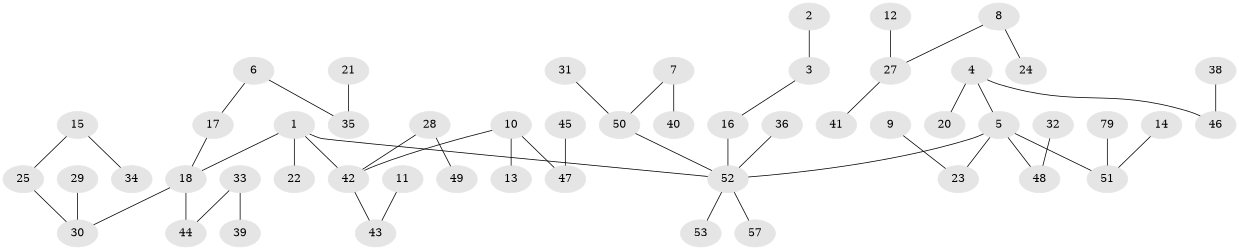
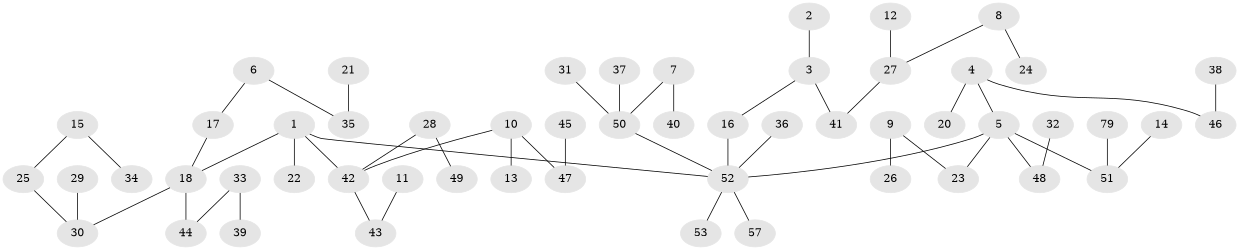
none -> (620, 71)
none -> (823, 98)
none -> (891, 179)
